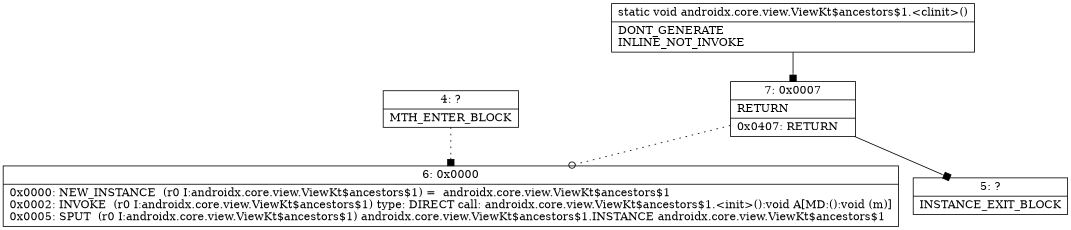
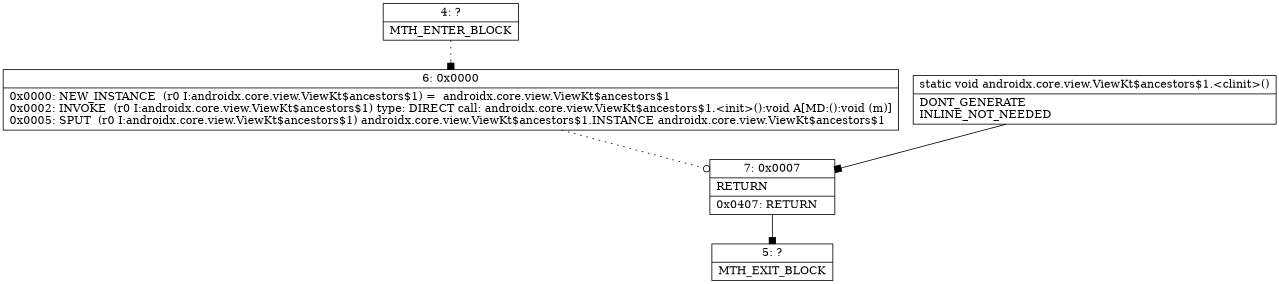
(682, 43) -> (986, 115)
(653, 145) -> (633, 149)
(990, 205) -> (772, 271)
